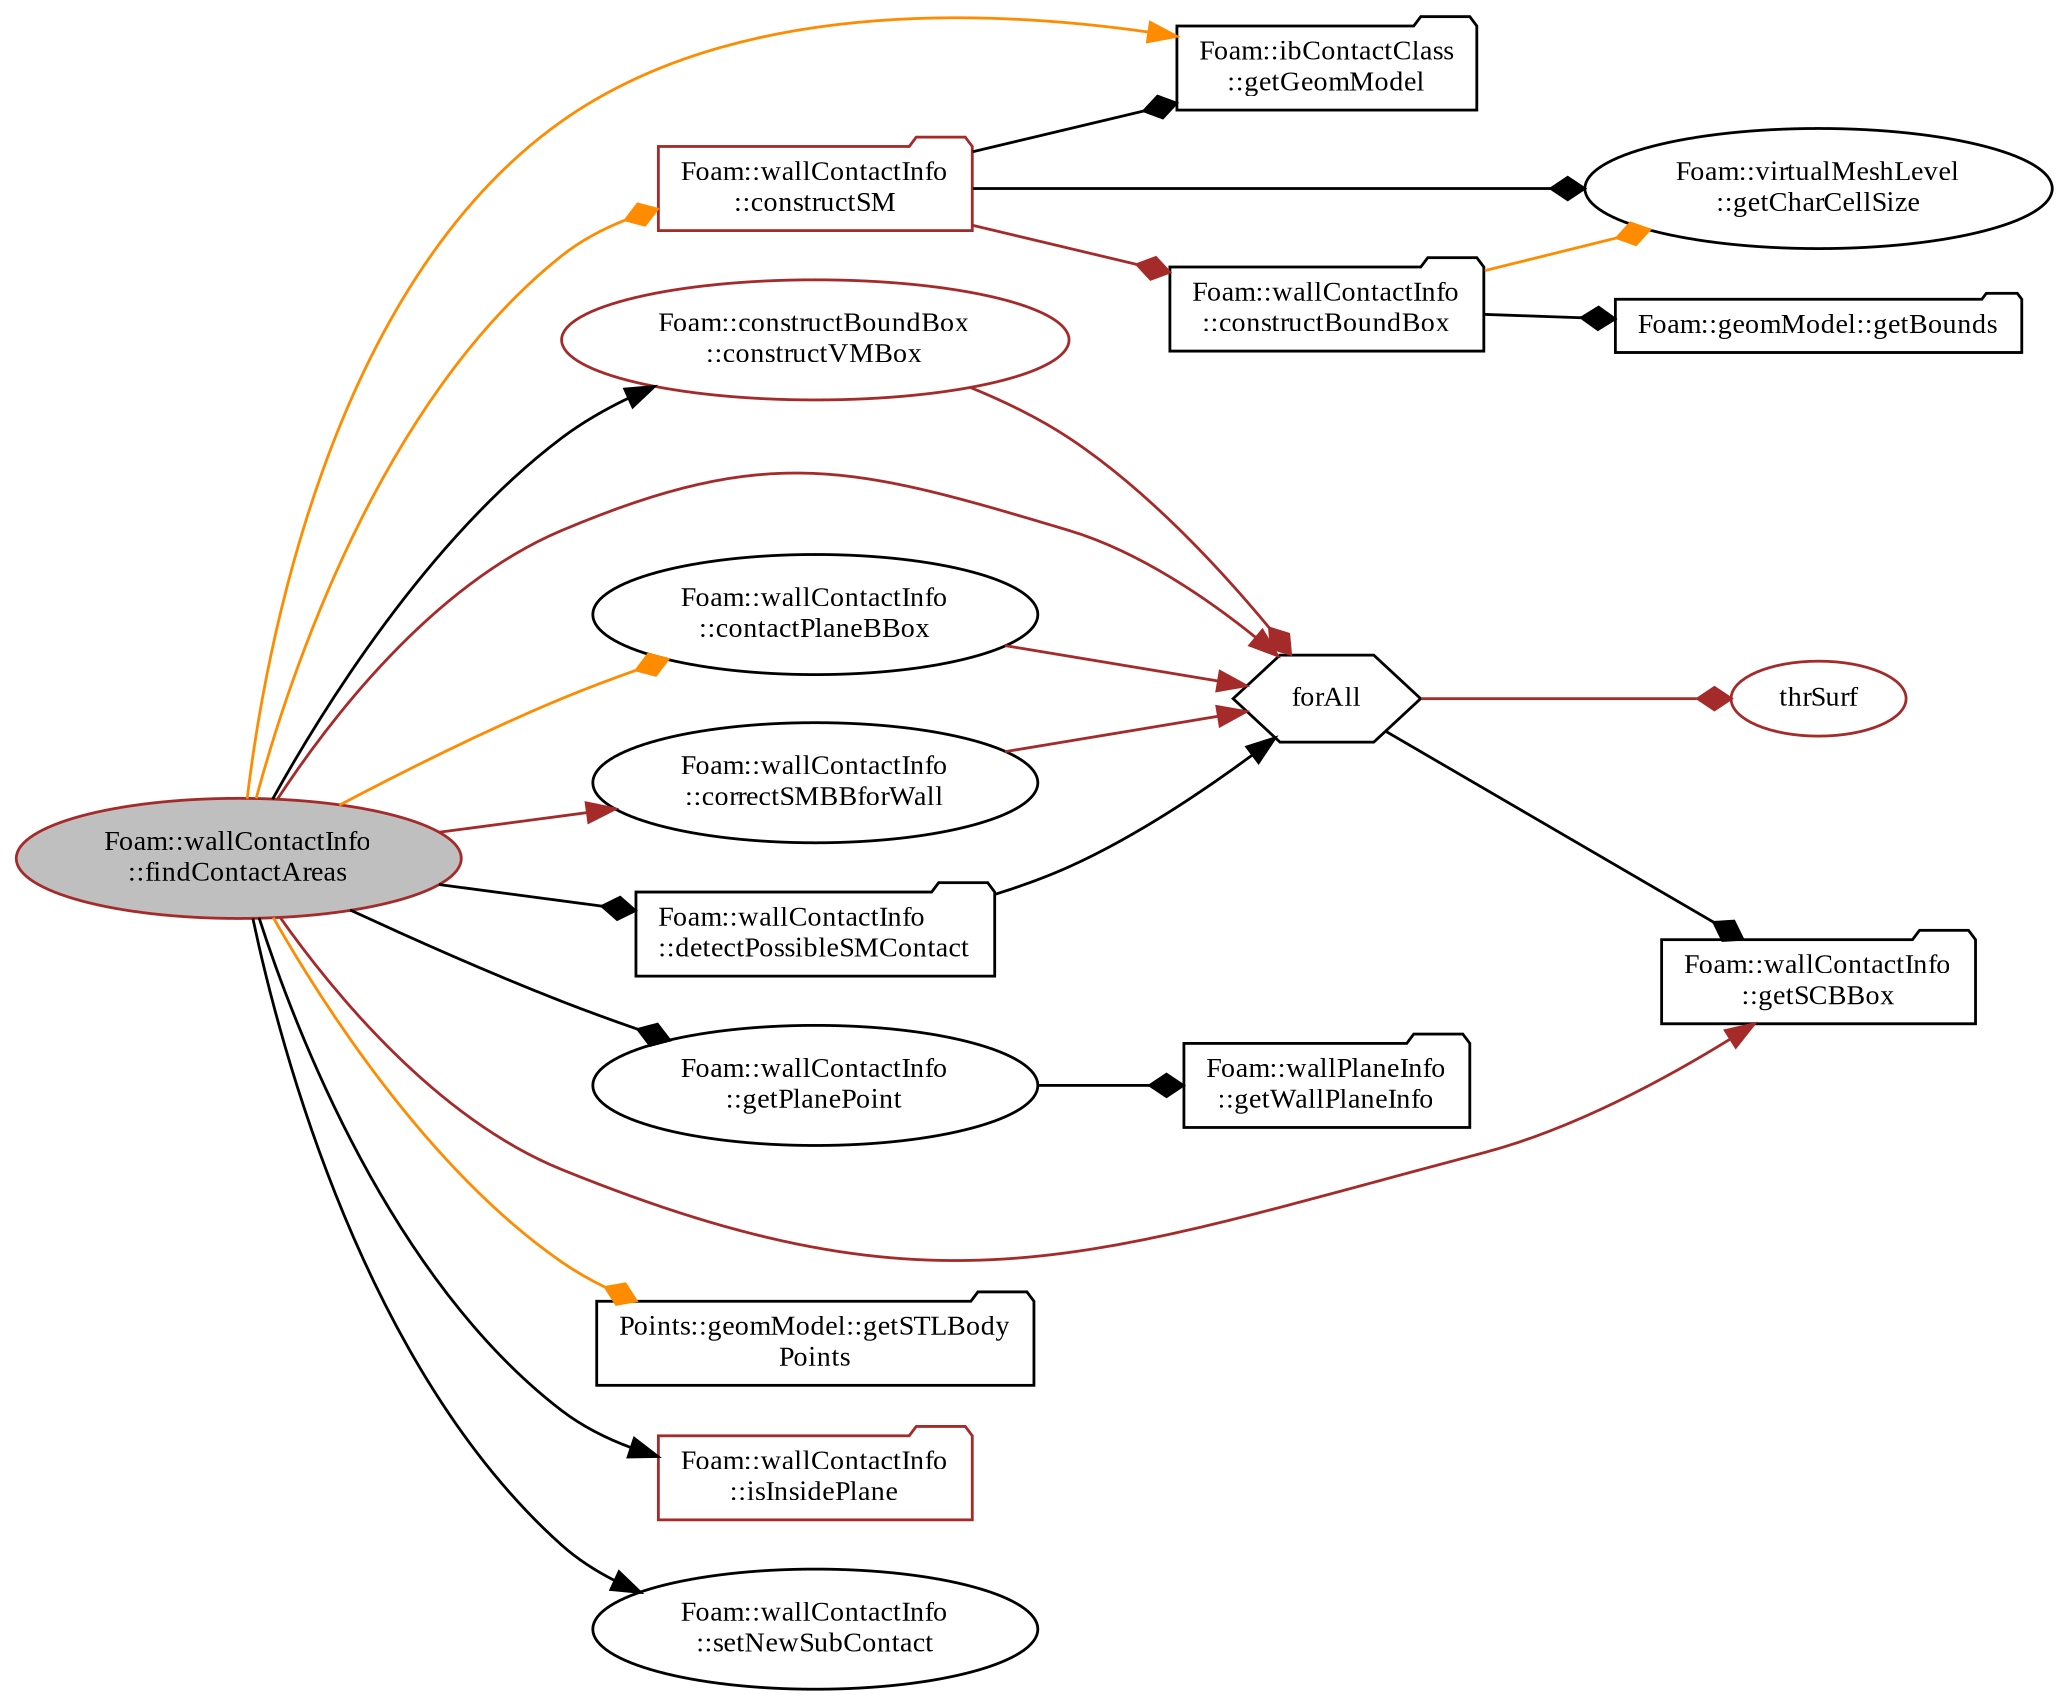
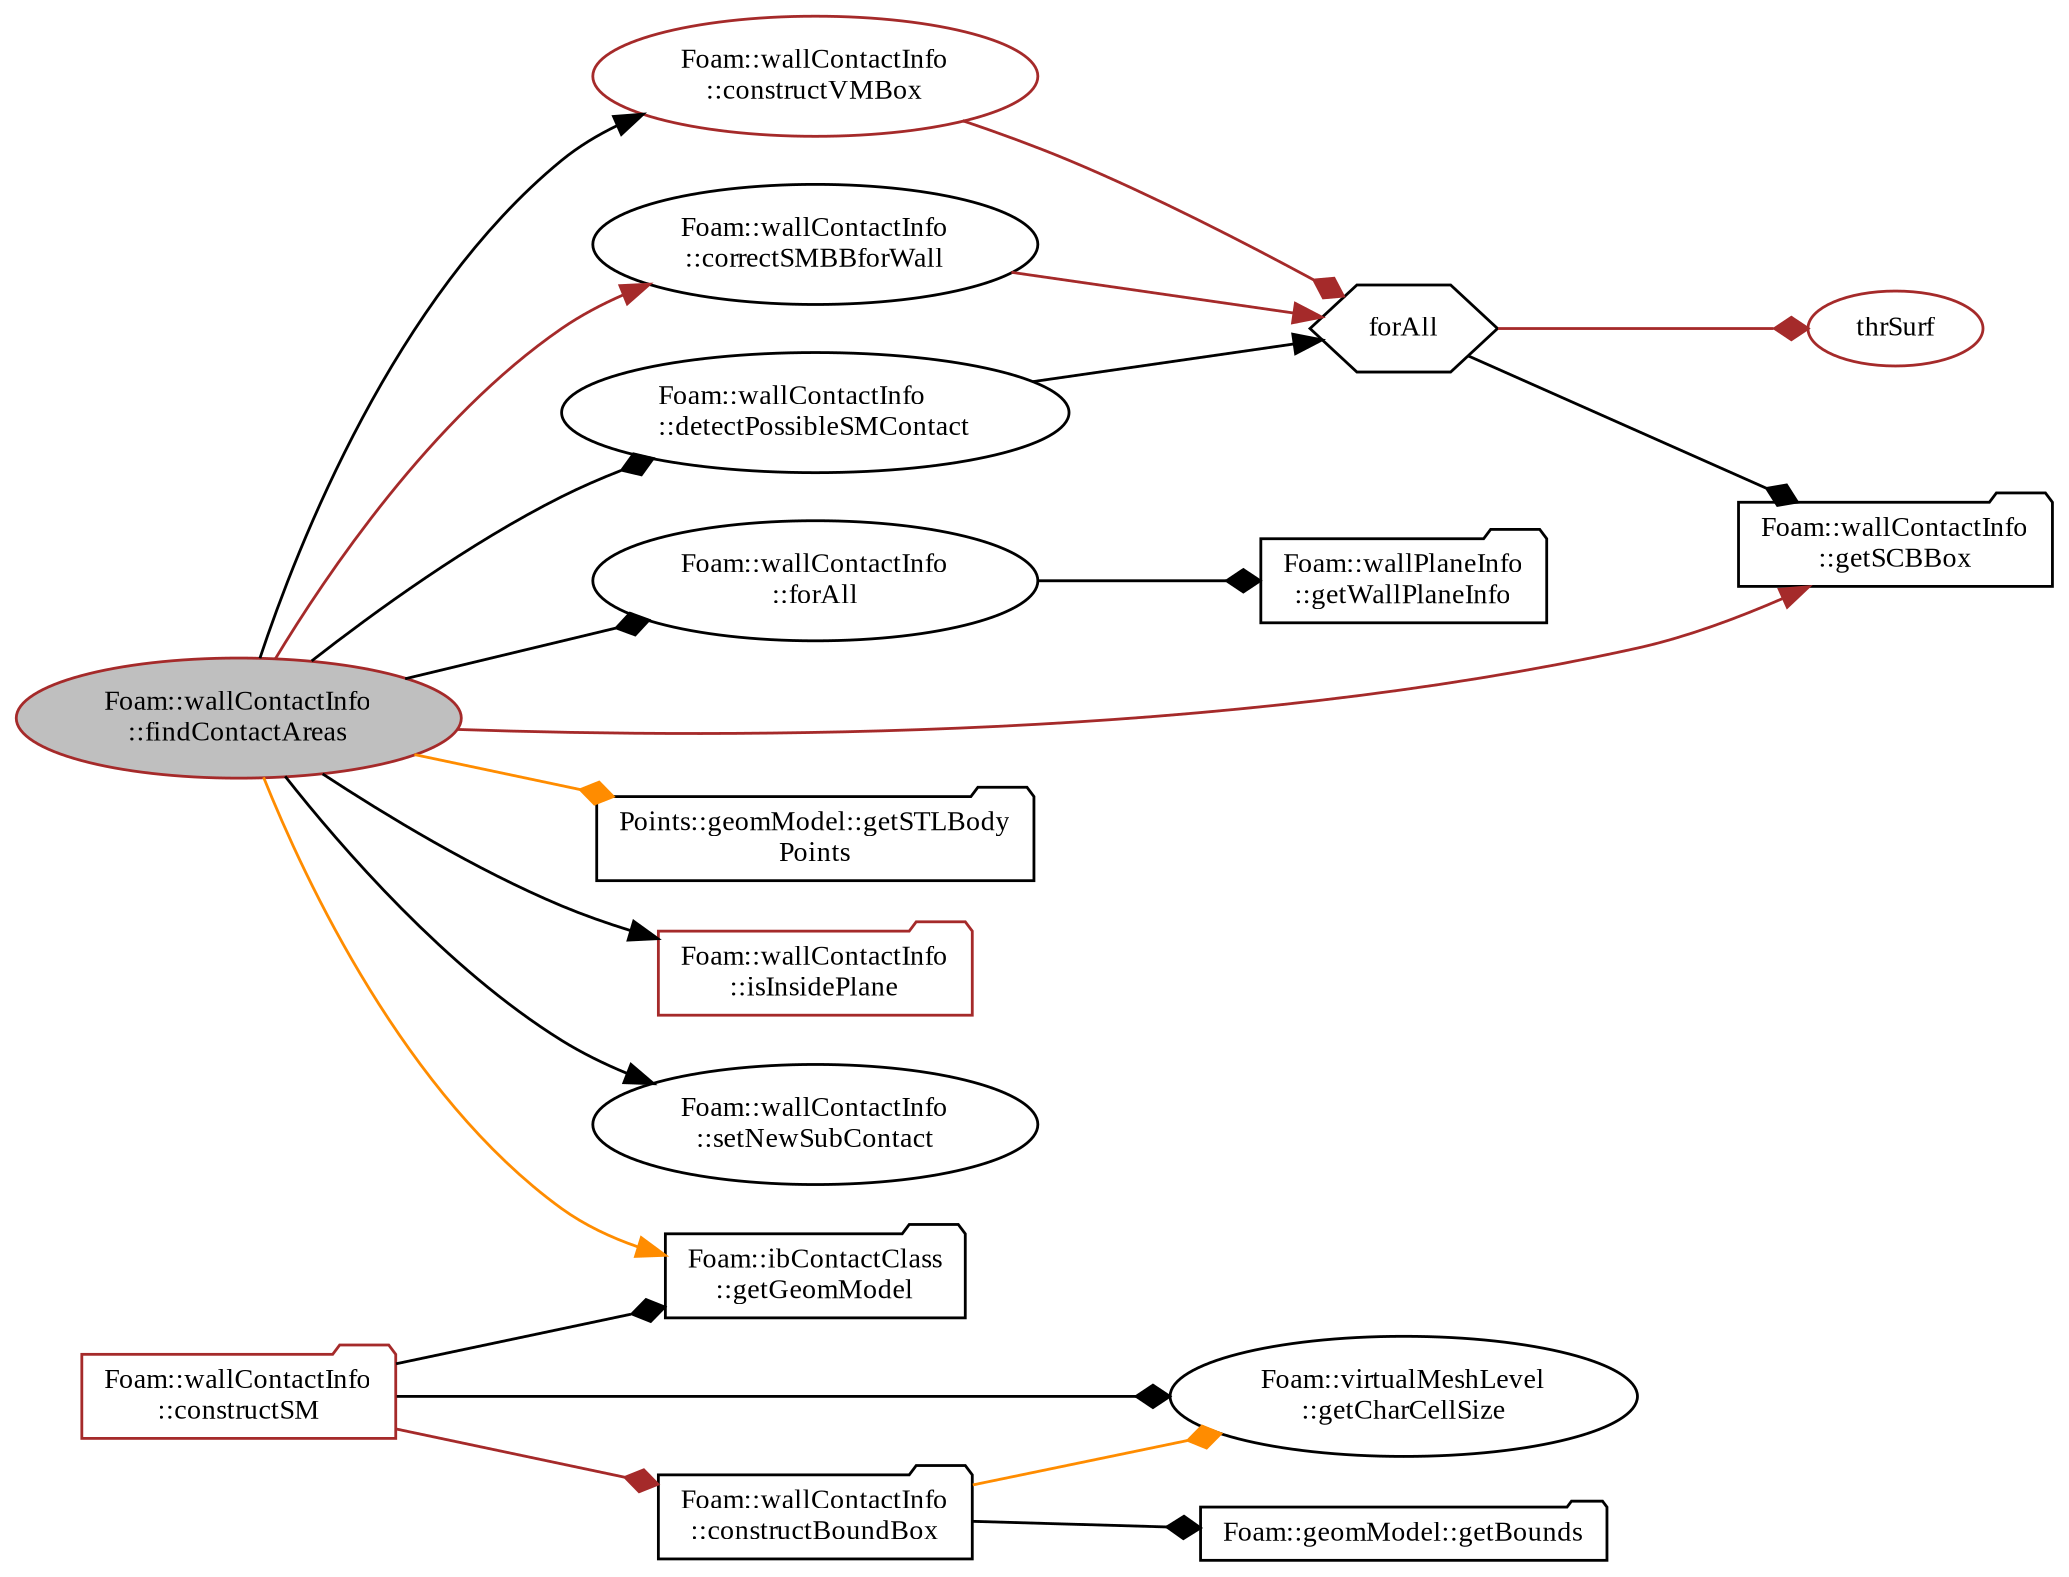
(815, 340) -> (815, 76)
(387, 472) -> none
(725, 480) -> none
(815, 615) -> none
(815, 934) -> (815, 413)
(815, 1085) -> (815, 581)
